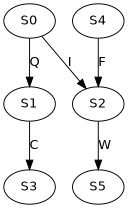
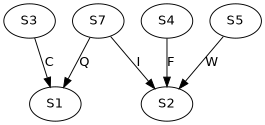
(30, 21) -> (98, 21)
(30, 141) -> (41, 58)
(98, 141) -> (204, 59)
